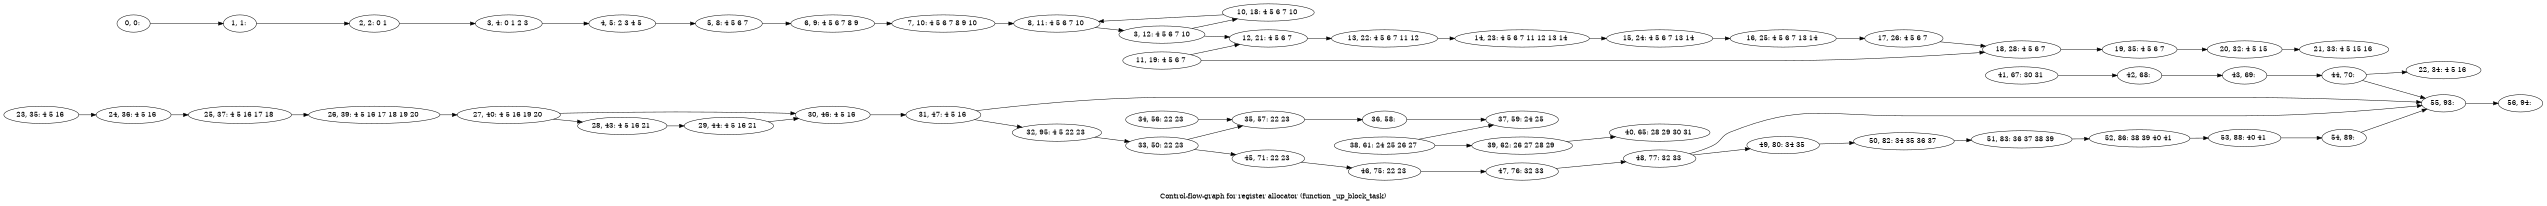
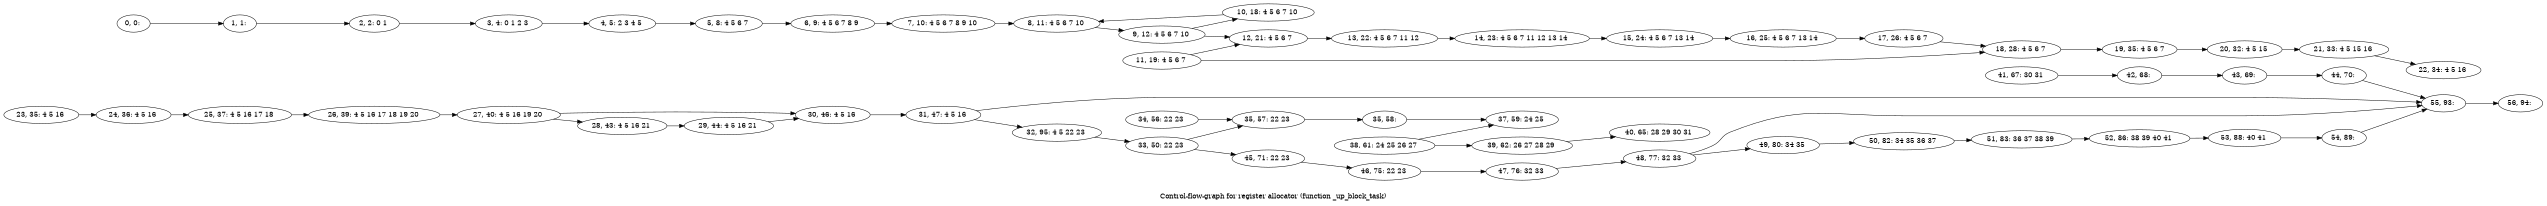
(1162, 35) -> (1162, 35)
(2384, 73) -> (2393, 60)
(1385, 120) -> (1385, 120)
